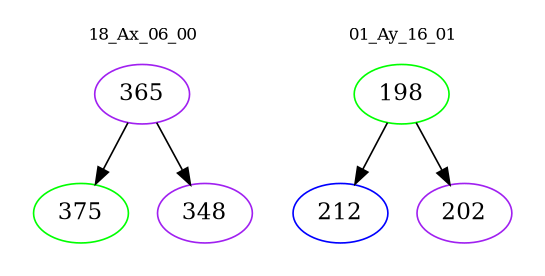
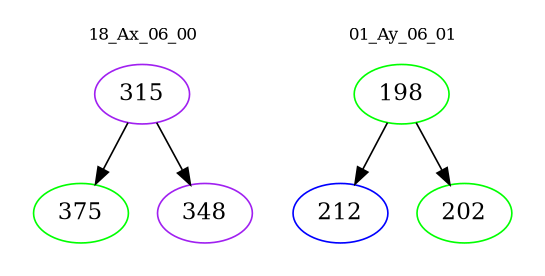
(402, 36) -> (402, 36)
(142, 94) -> (142, 94)
(464, 213) -> (464, 213)
